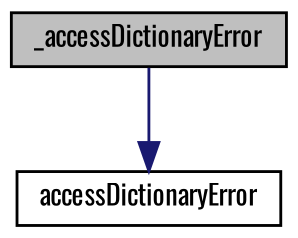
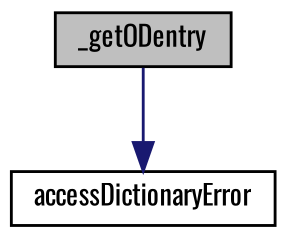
(149, 40) -> (143, 40)
